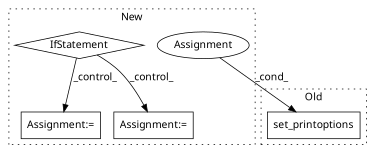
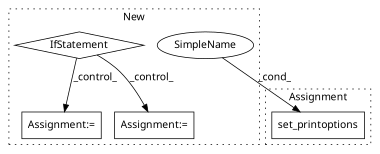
(203, 45) -> (205, 45)
(314, 98) -> (318, 98)
